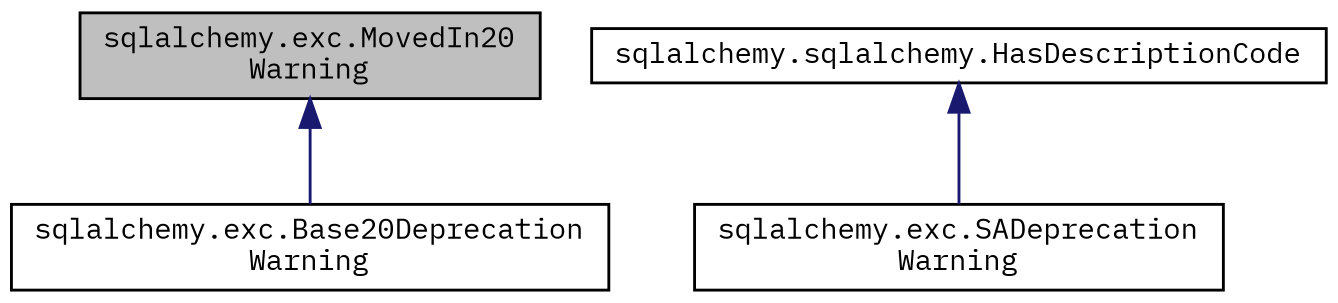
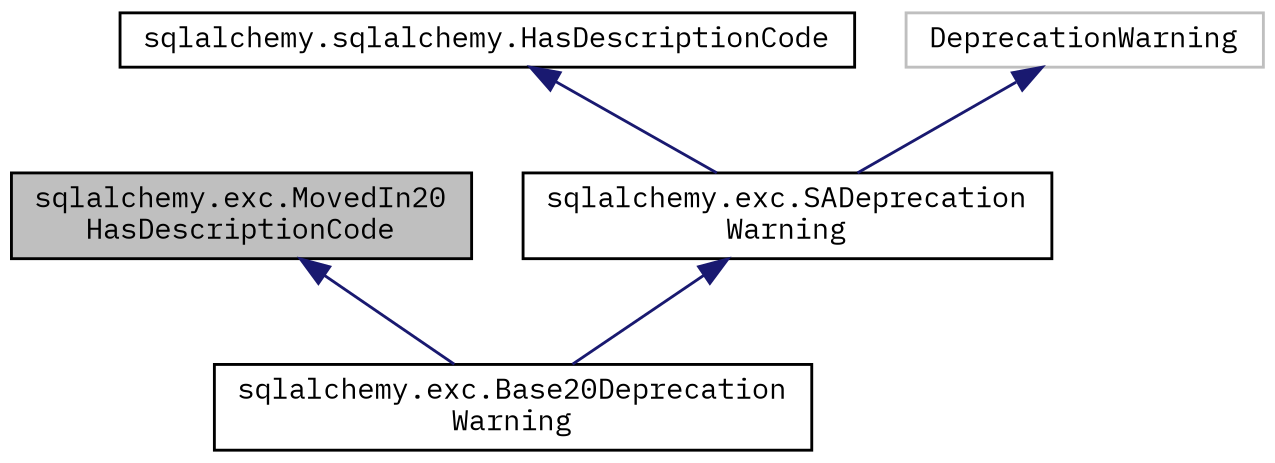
none -> (1085, 40)
(310, 56) -> (242, 216)
none -> (638, 320)
